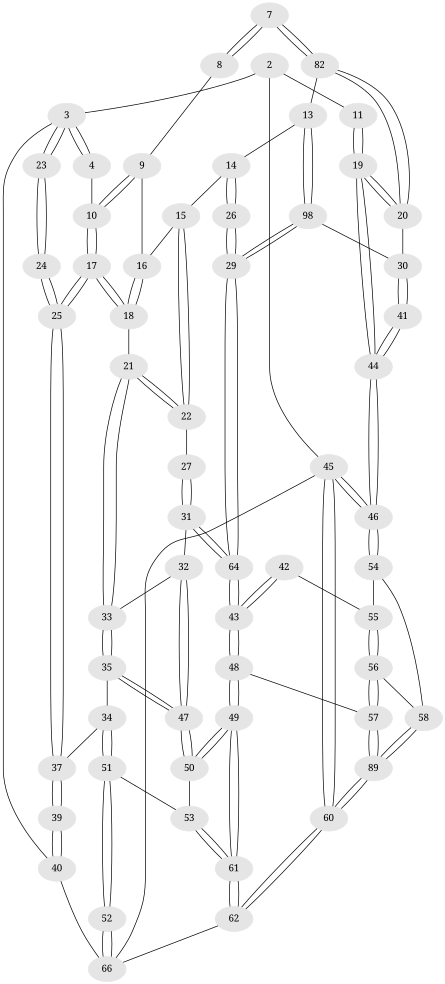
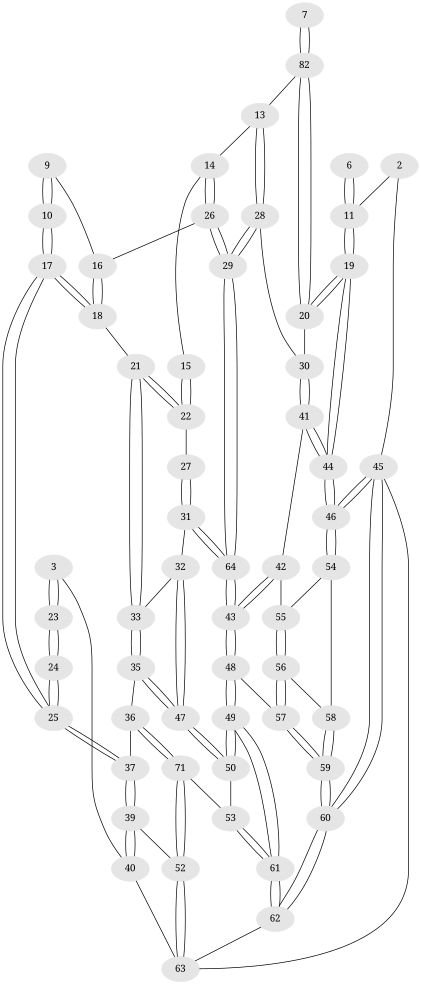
(219, 66) -> none
(171, 98) -> none
(92, 166) -> none
none -> (349, 166)
(308, 216) -> (260, 216)
(162, 241) -> (154, 241)
none -> (293, 492)
(107, 718) -> (130, 718)
(107, 768) -> (181, 768)
(374, 768) -> (326, 768)
none -> (155, 844)
(107, 969) -> (181, 969)
